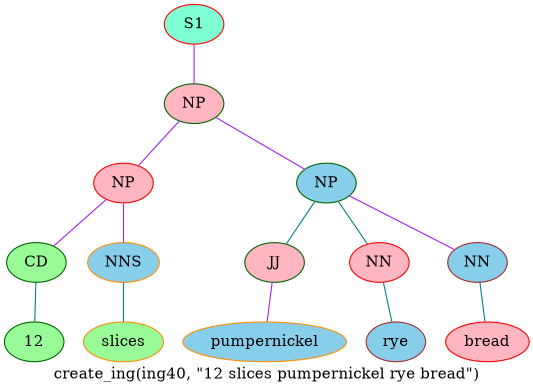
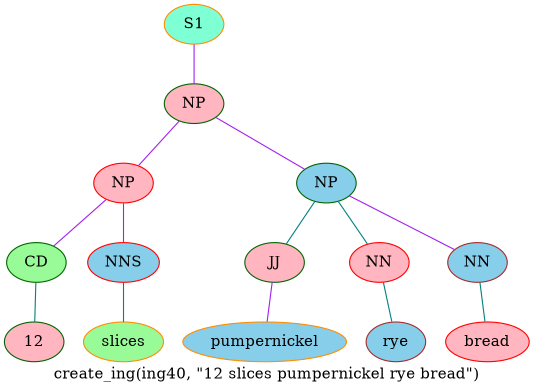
(194, 24) -> (194, 24)
(124, 262) -> (124, 262)
(34, 342) -> (34, 342)
